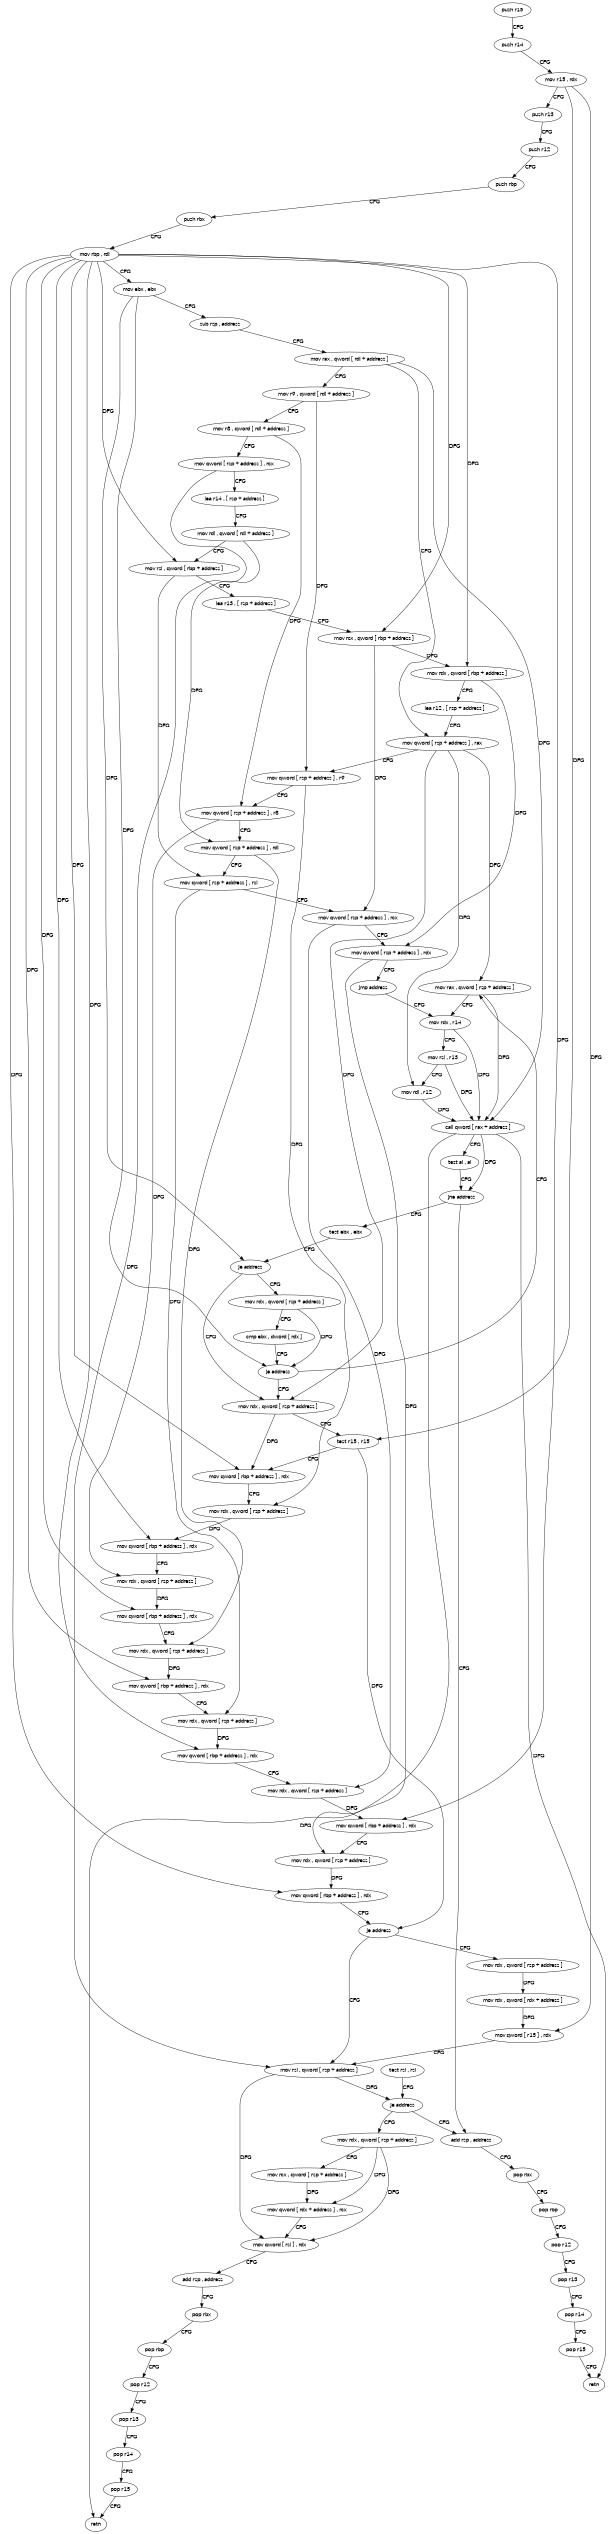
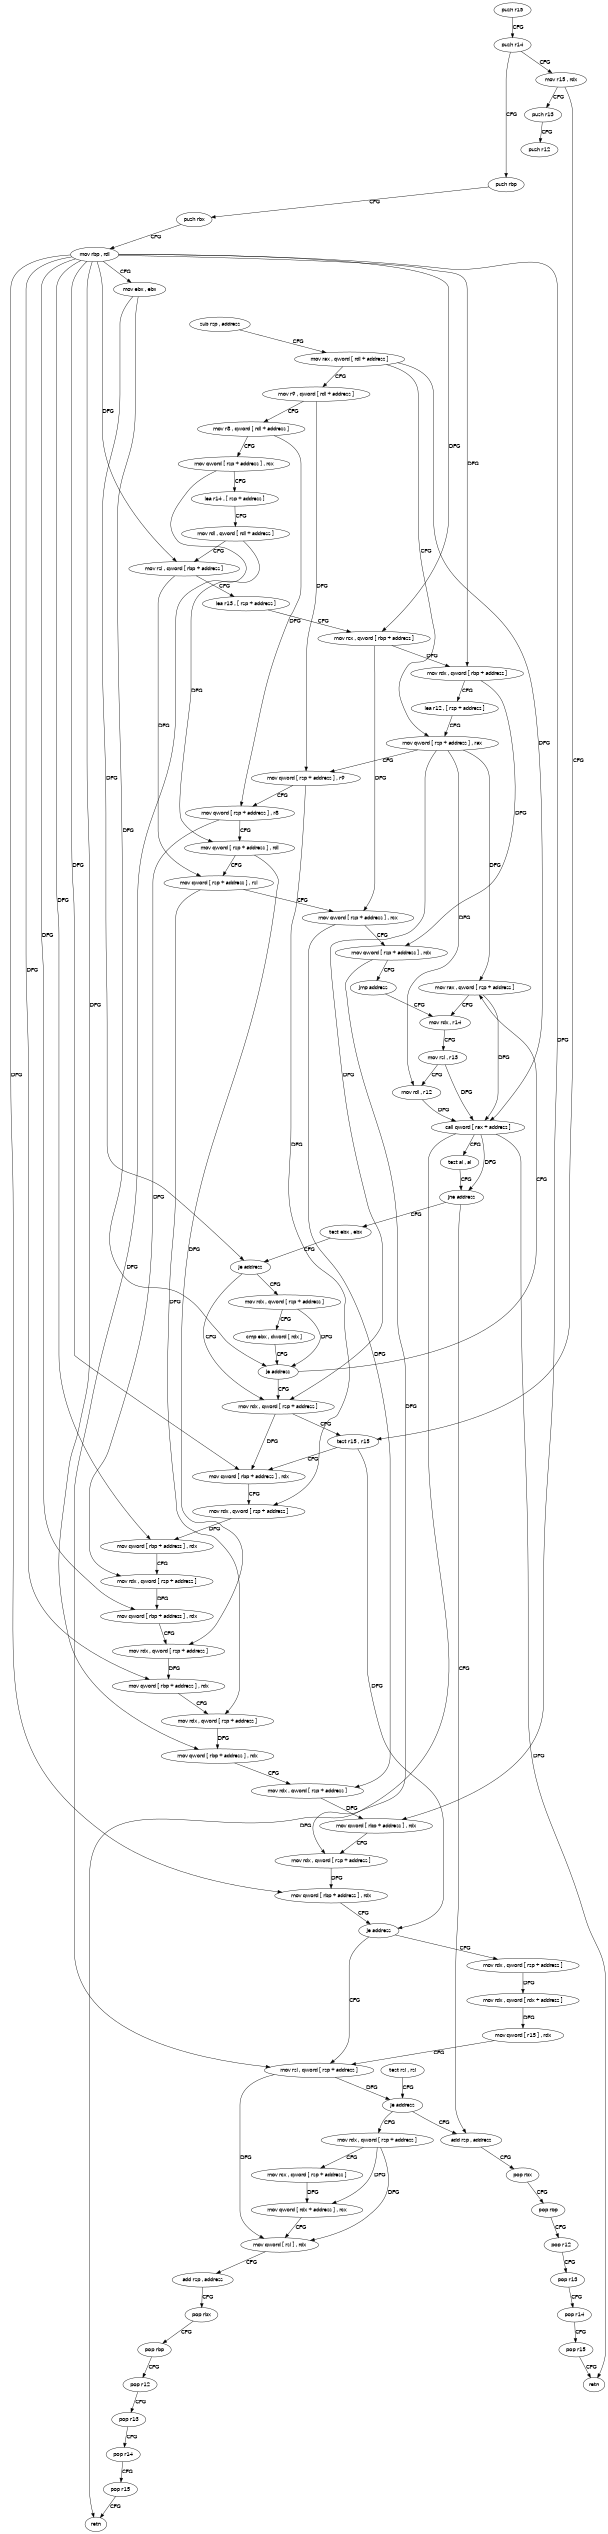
(524, 166) -> (506, 113)
(178, 306) -> none
(579, 761) -> (579, 761)
(590, 1063) -> none
(476, 1069) -> none
